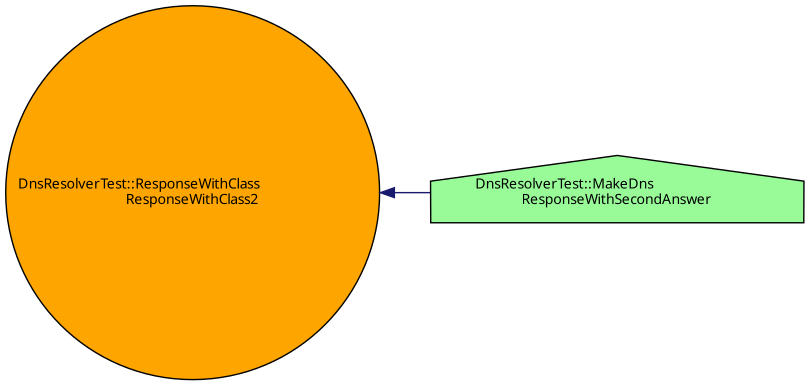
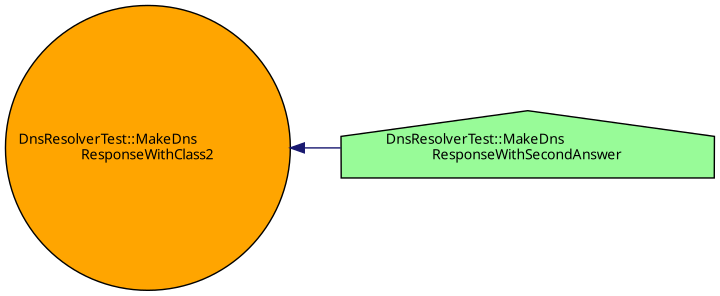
(193, 193) -> (148, 148)
